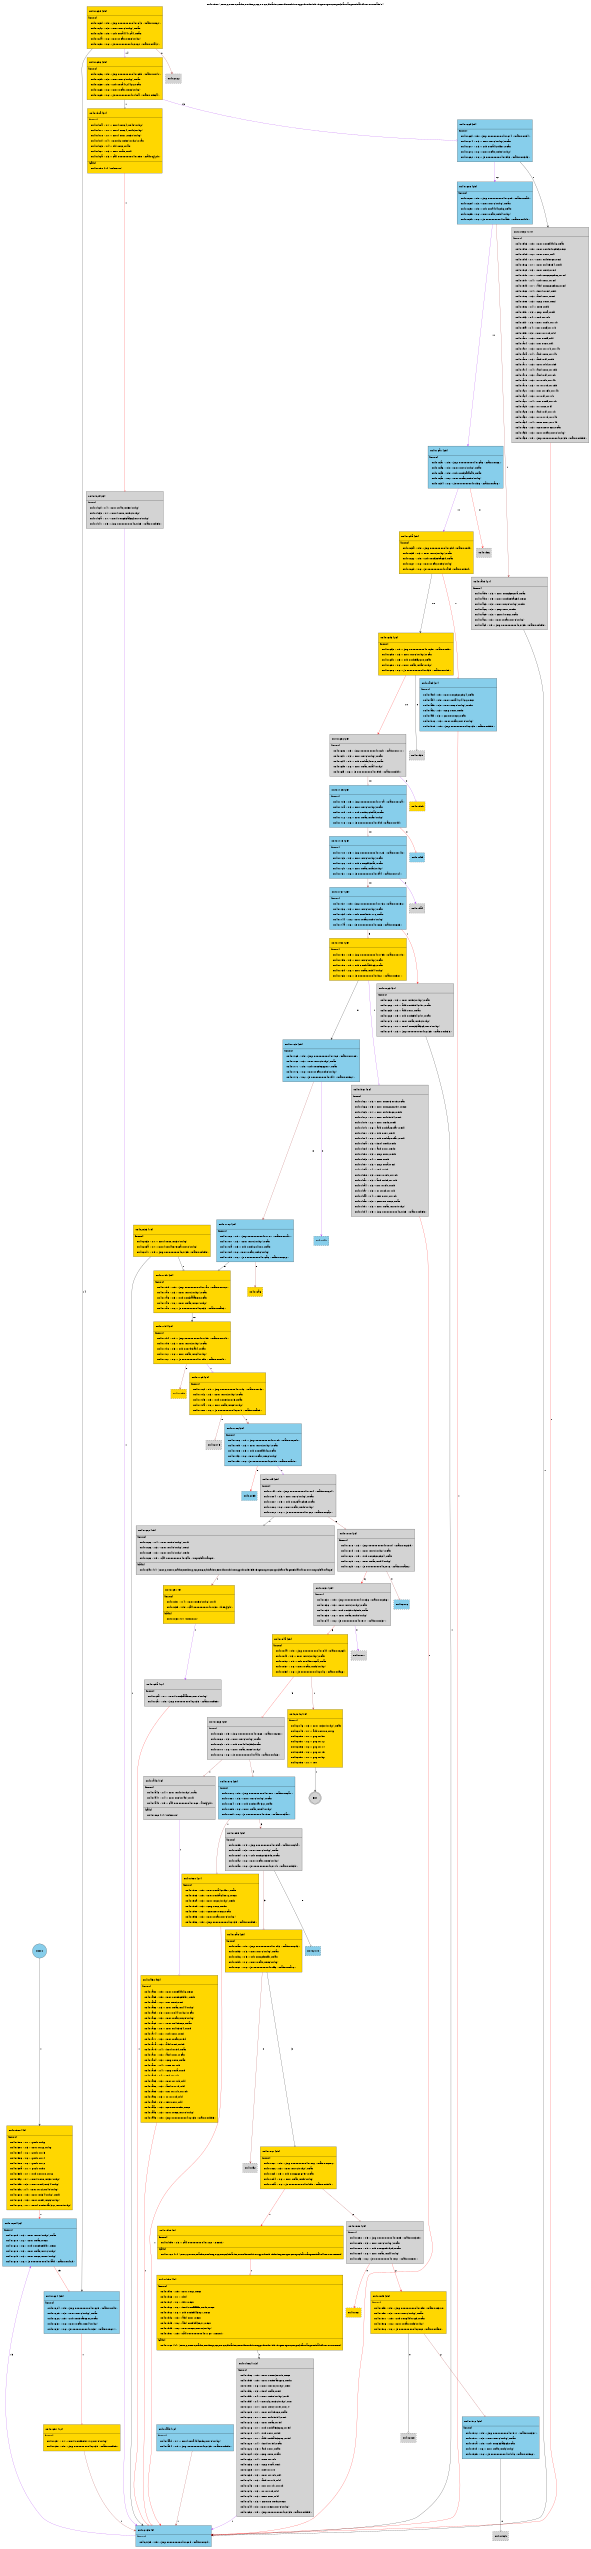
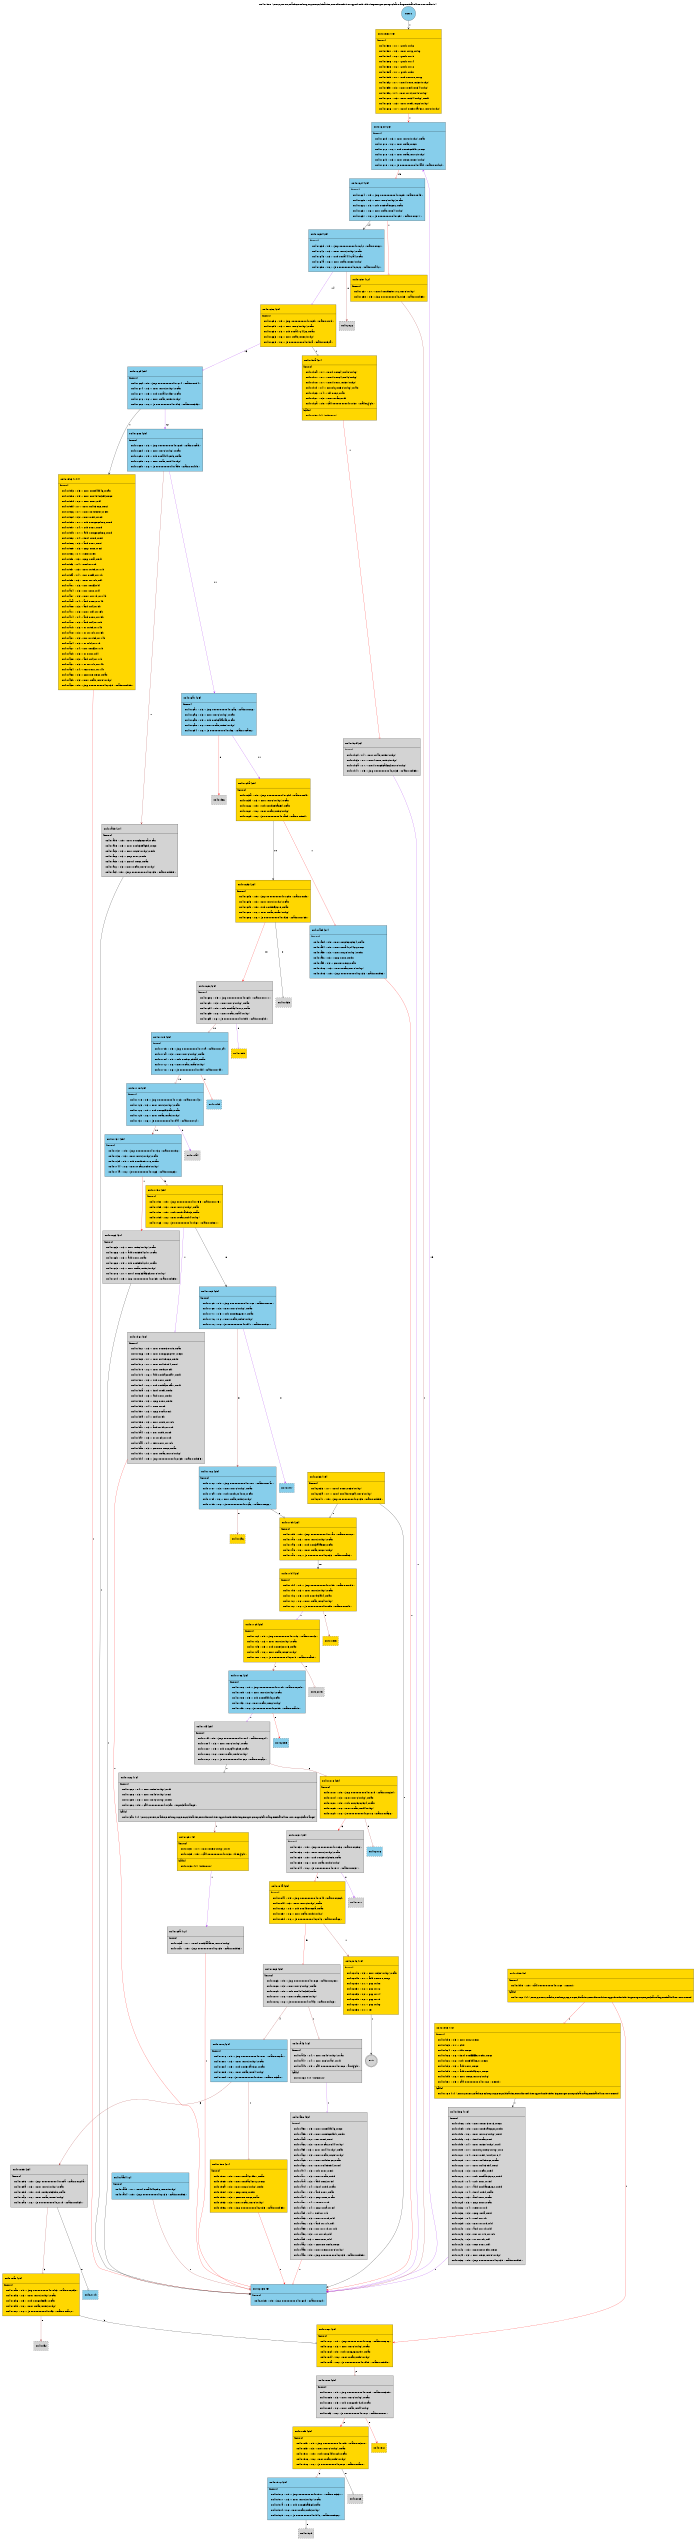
(125, 28) -> (346, 251)
(550, 335) -> (97, 582)
(82, 1168) -> (367, 224)
(376, 1550) -> (359, 1797)
(179, 2049) -> (329, 2186)
(273, 2207) -> (625, 2267)
